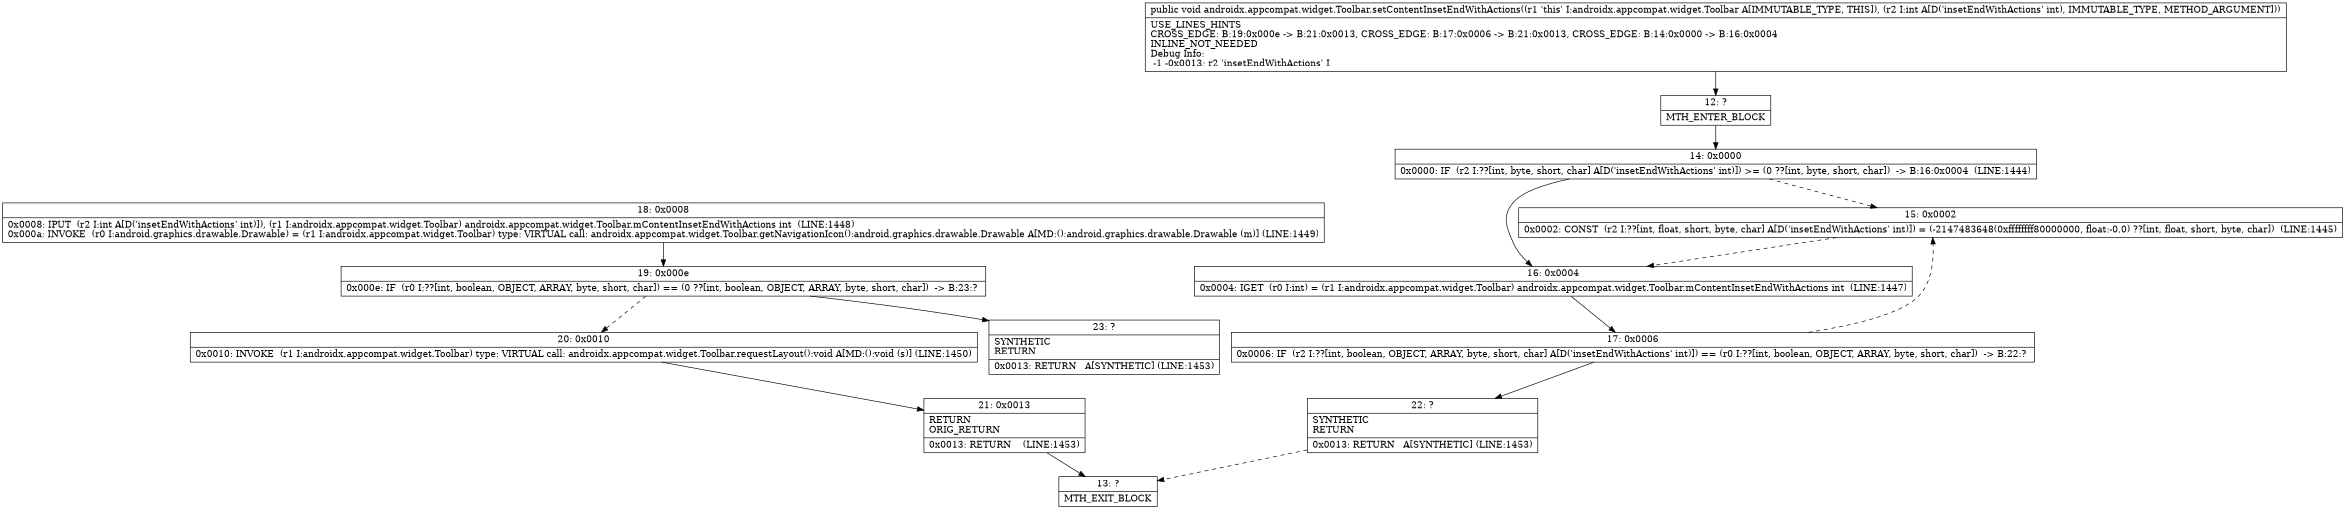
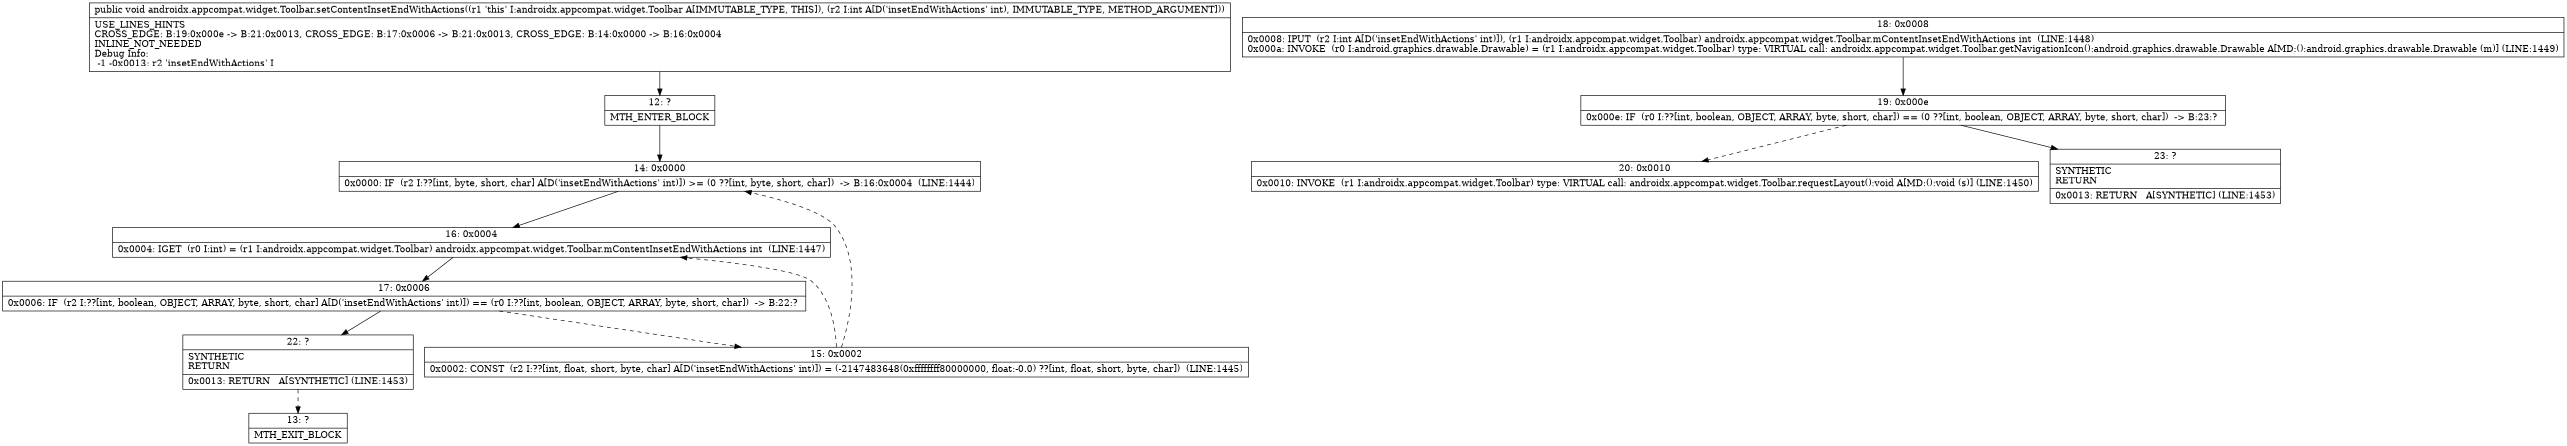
(1820, 193) -> (844, 241)
(1004, 426) -> none
